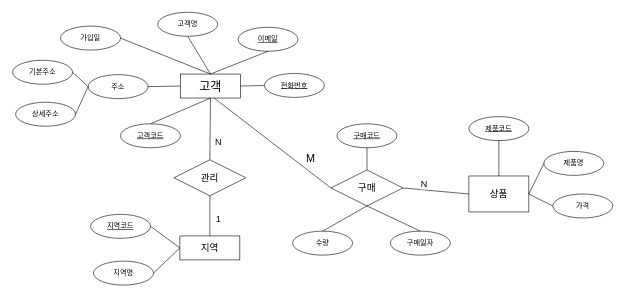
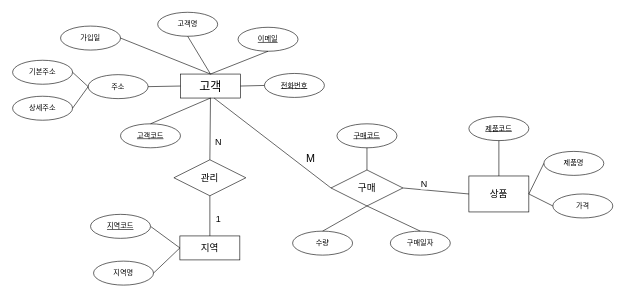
(45, 114) -> (42, 108)
